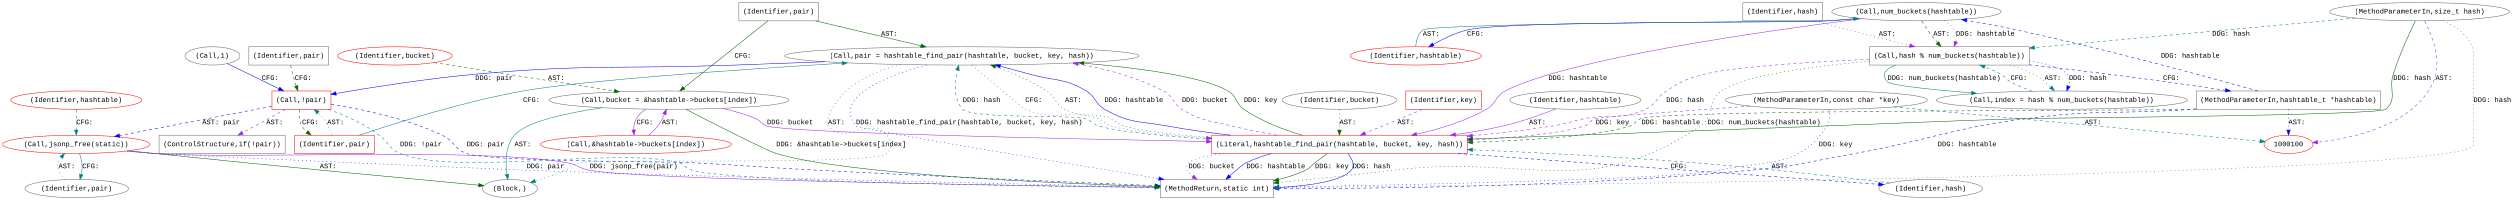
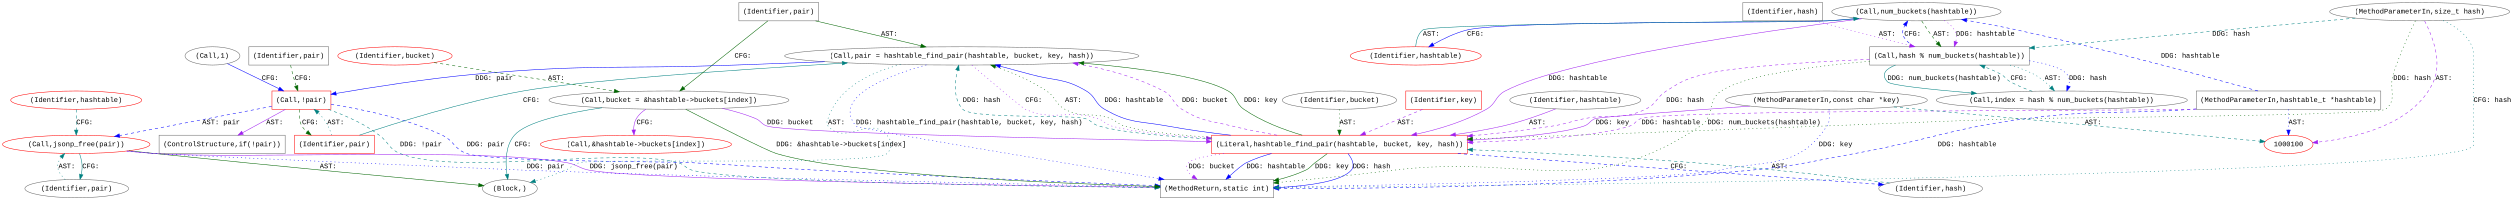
(2127, 77) -> (1904, 38)
(2493, 100) -> (2493, 100)
(1833, 112) -> (1833, 112)
(1977, 120) -> (1977, 120)
(264, 121) -> (264, 121)
(1590, 122) -> (1590, 122)
(658, 126) -> none
(76, 144) -> (76, 144)
(525, 144) -> (525, 144)
